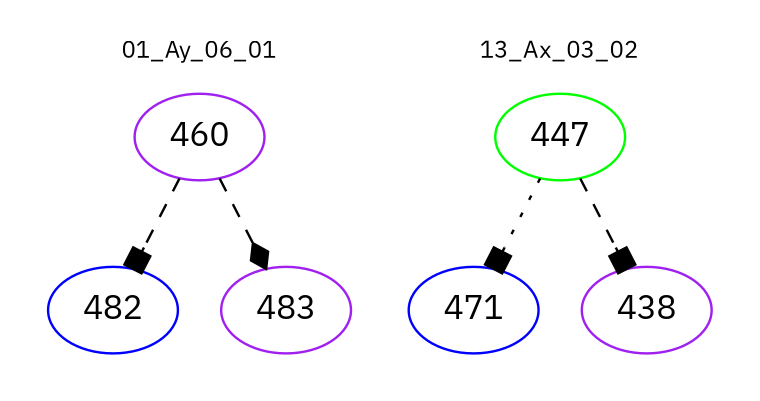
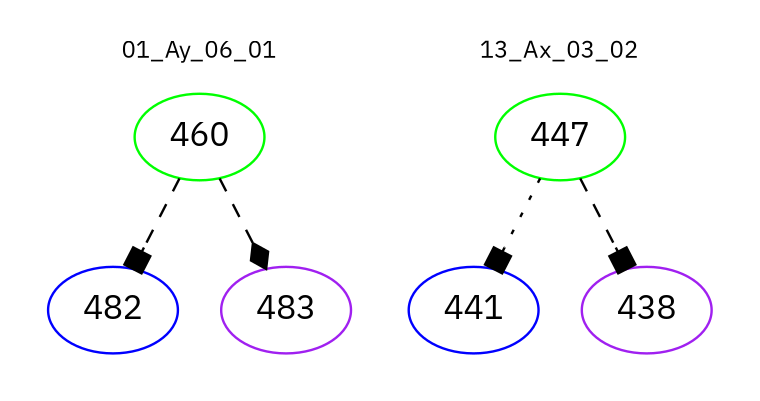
(200, 137) -> (200, 137)
(474, 310) -> (474, 310)
